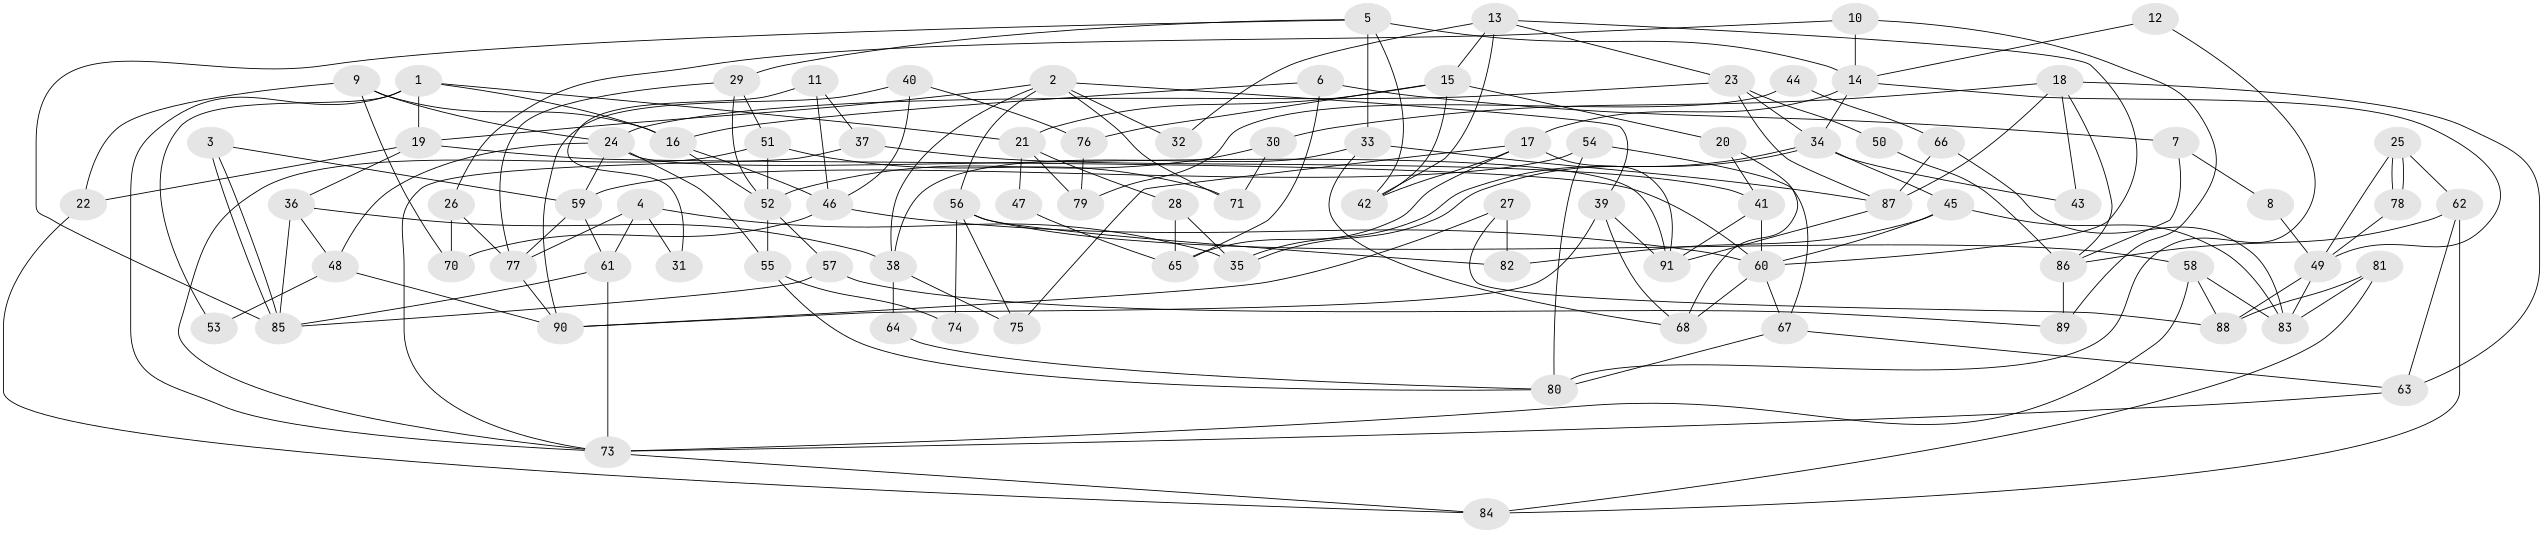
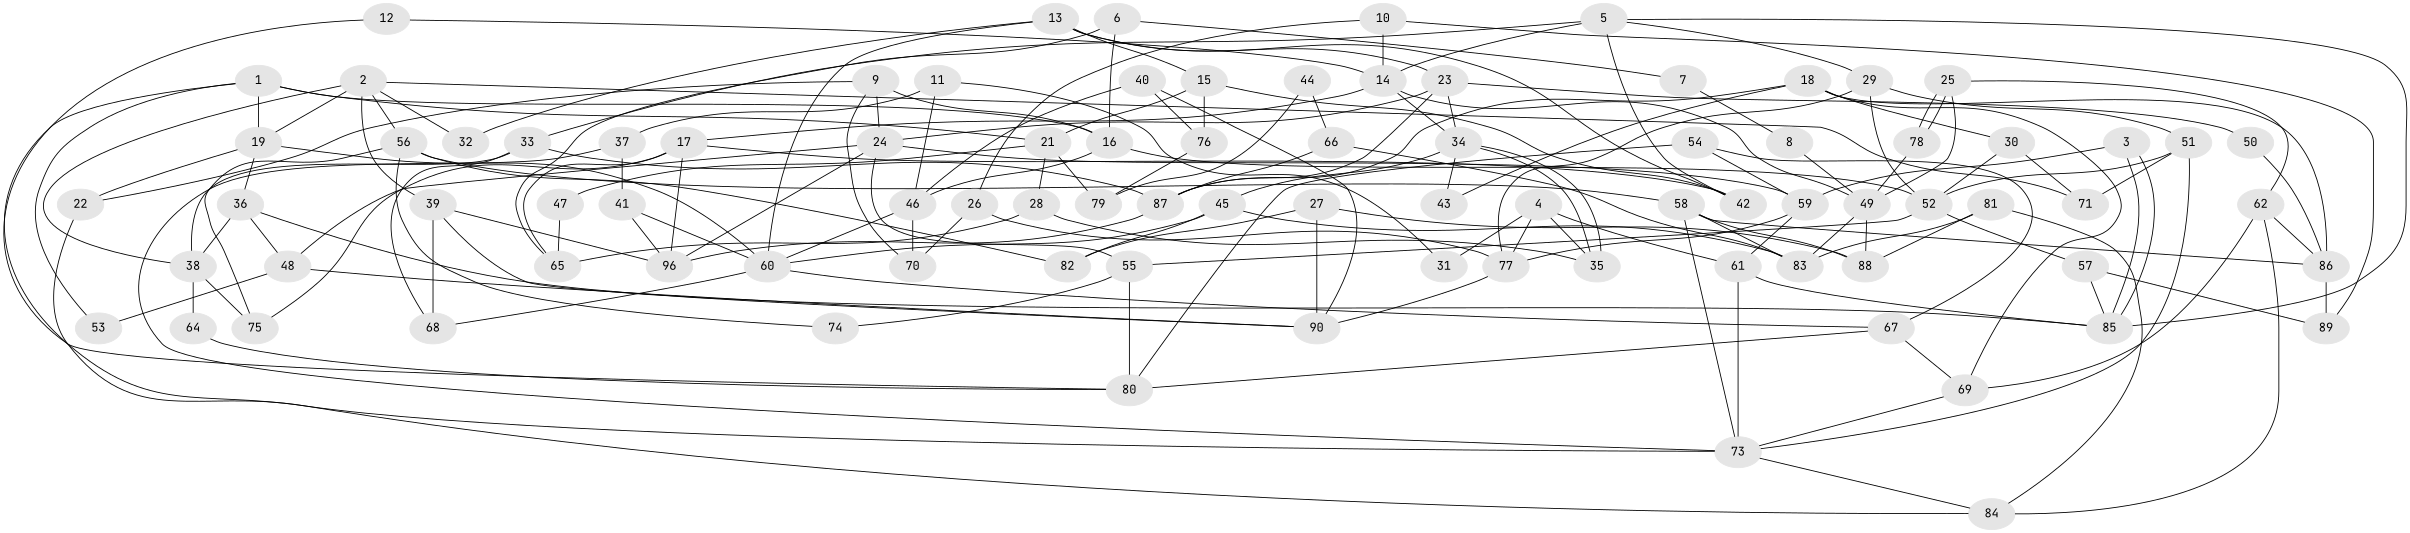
(1723, 143) -> none
(2167, 222) -> (2000, 243)
(1667, 267) -> (669, 267)
(2405, 390) -> (1965, 390)
